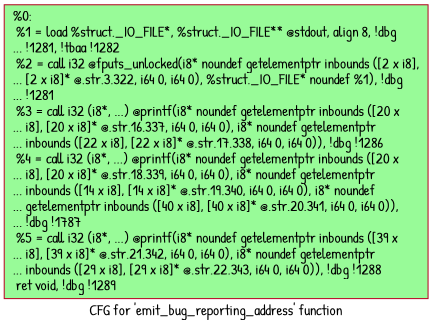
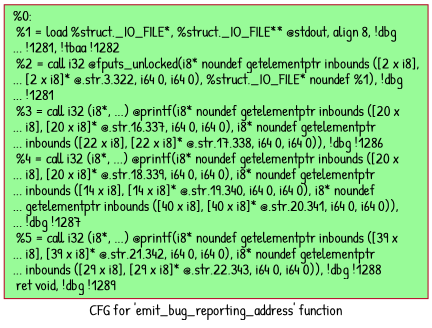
(47, 222) -> (47, 222)
